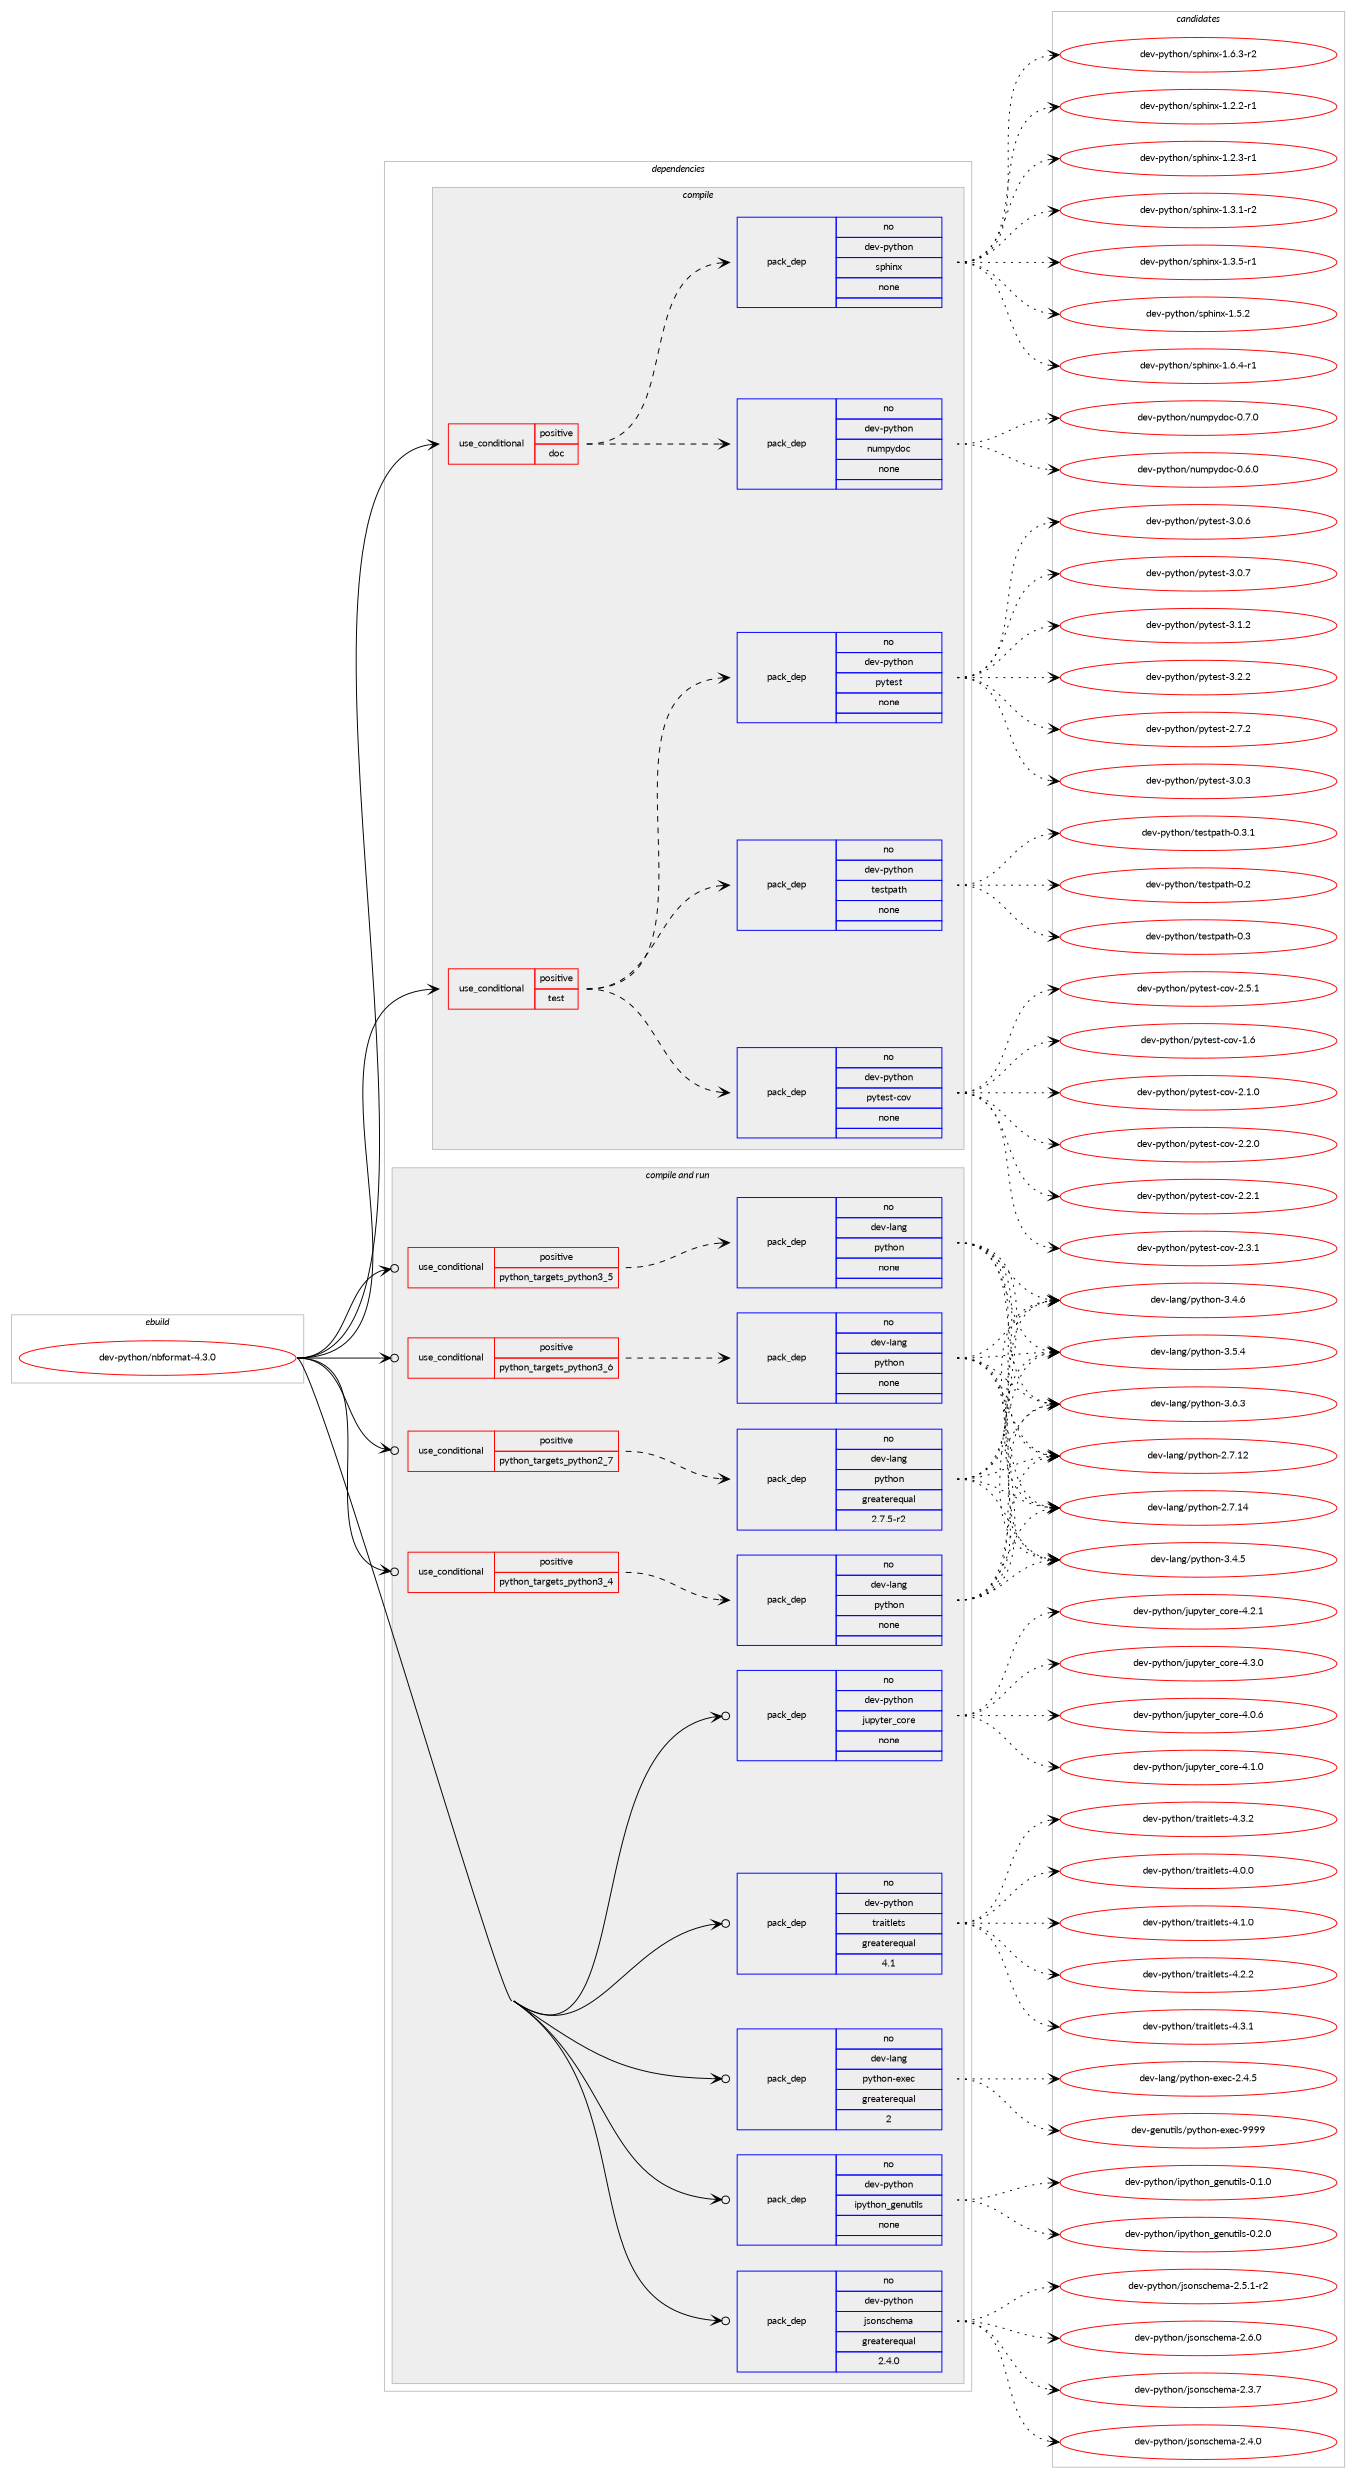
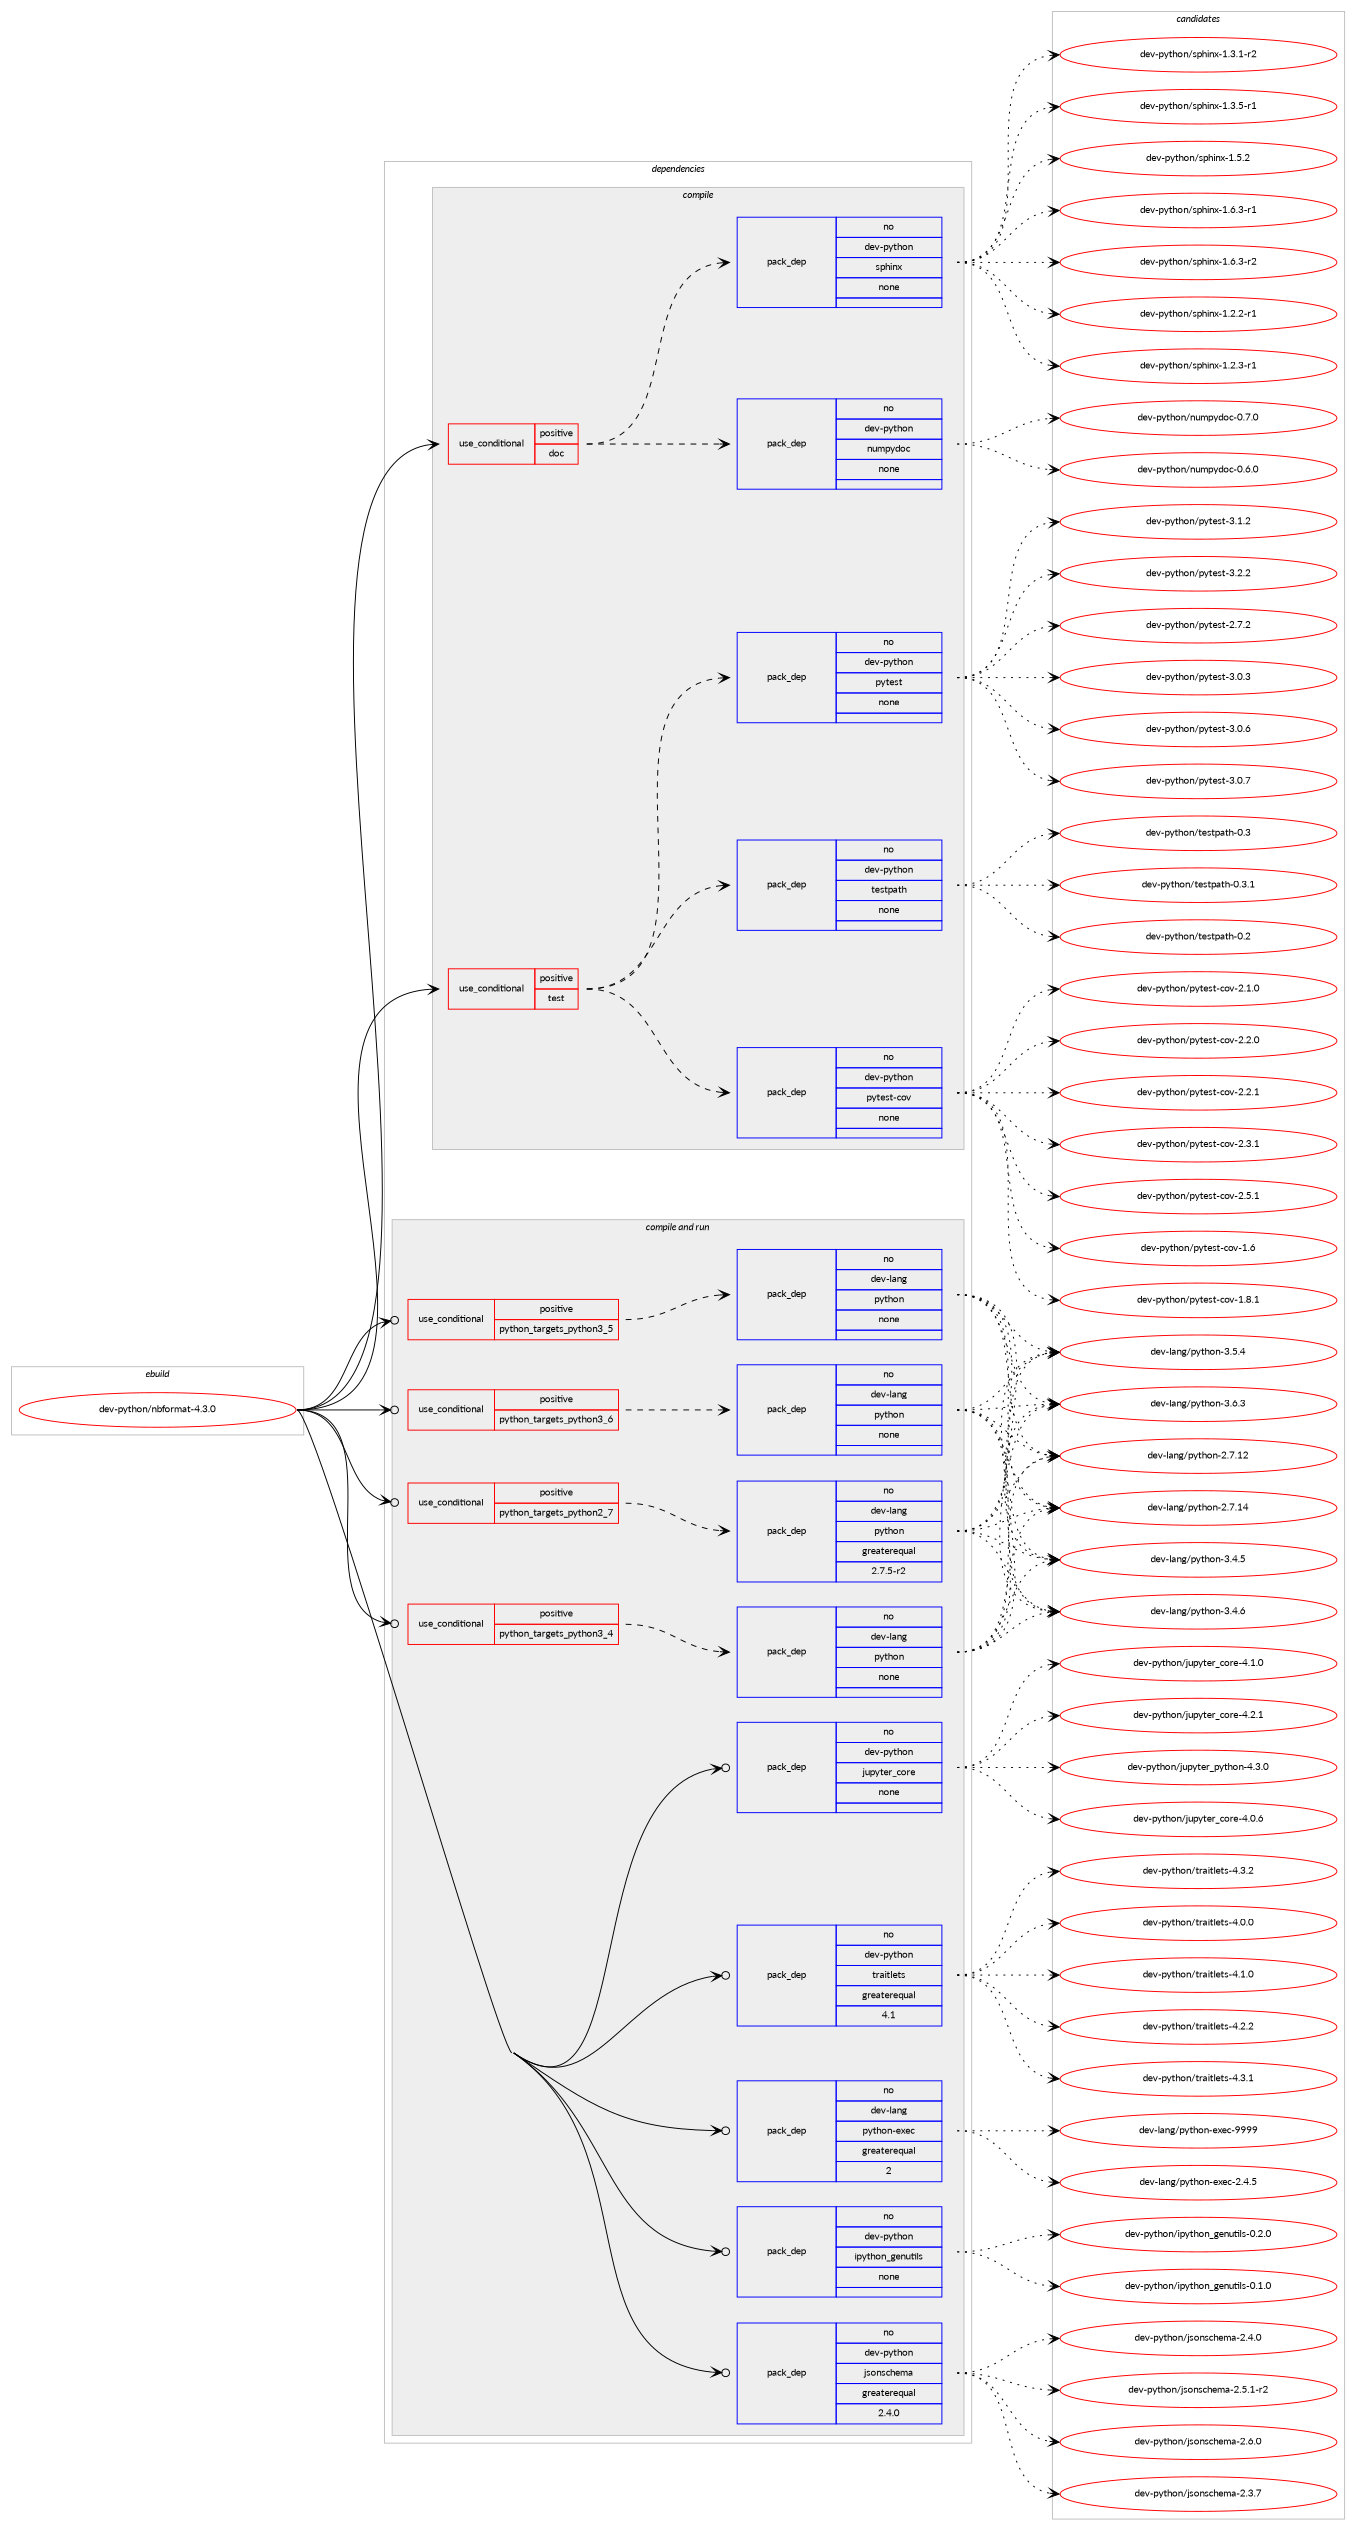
(1199, 366) -> (1199, 210)
none -> (1199, 1300)
(1199, 1664) -> (1199, 1767)
(1199, 2131) -> (1199, 2131)
